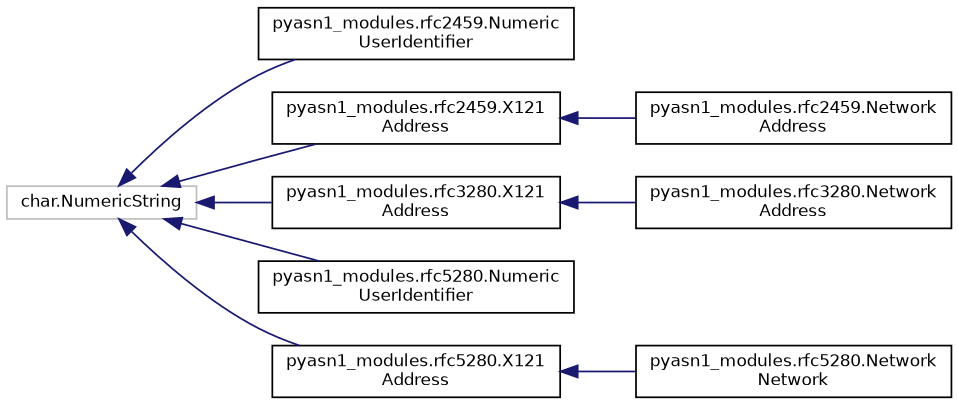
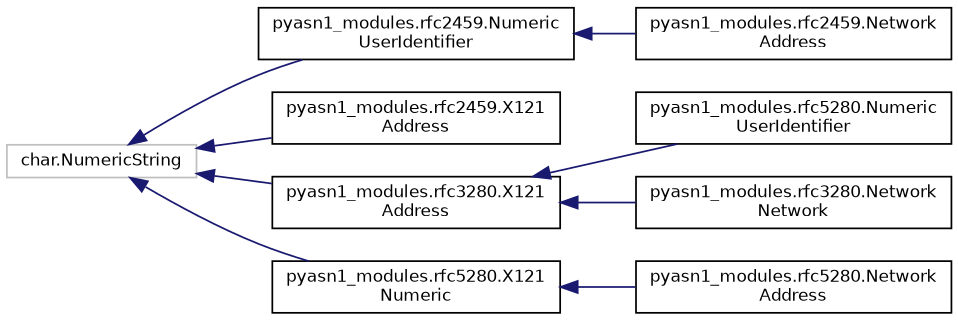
(607, 118) -> (614, 34)
(794, 203) -> (794, 203)
(250, 242) -> (614, 158)
(416, 371) -> (416, 287)
(794, 371) -> (794, 287)
